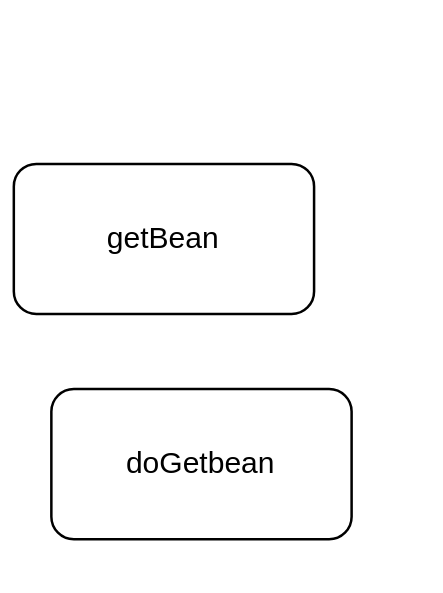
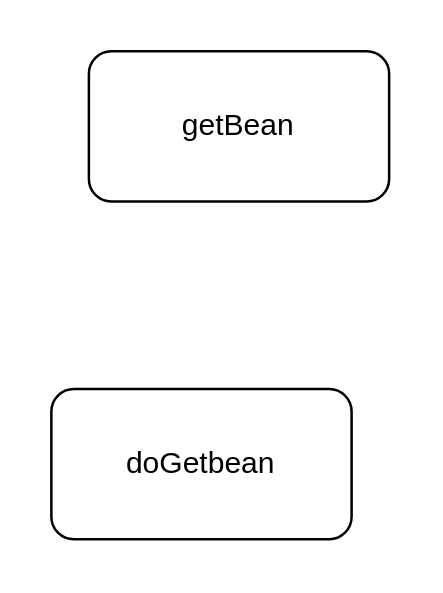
(164, 239) -> (239, 126)
